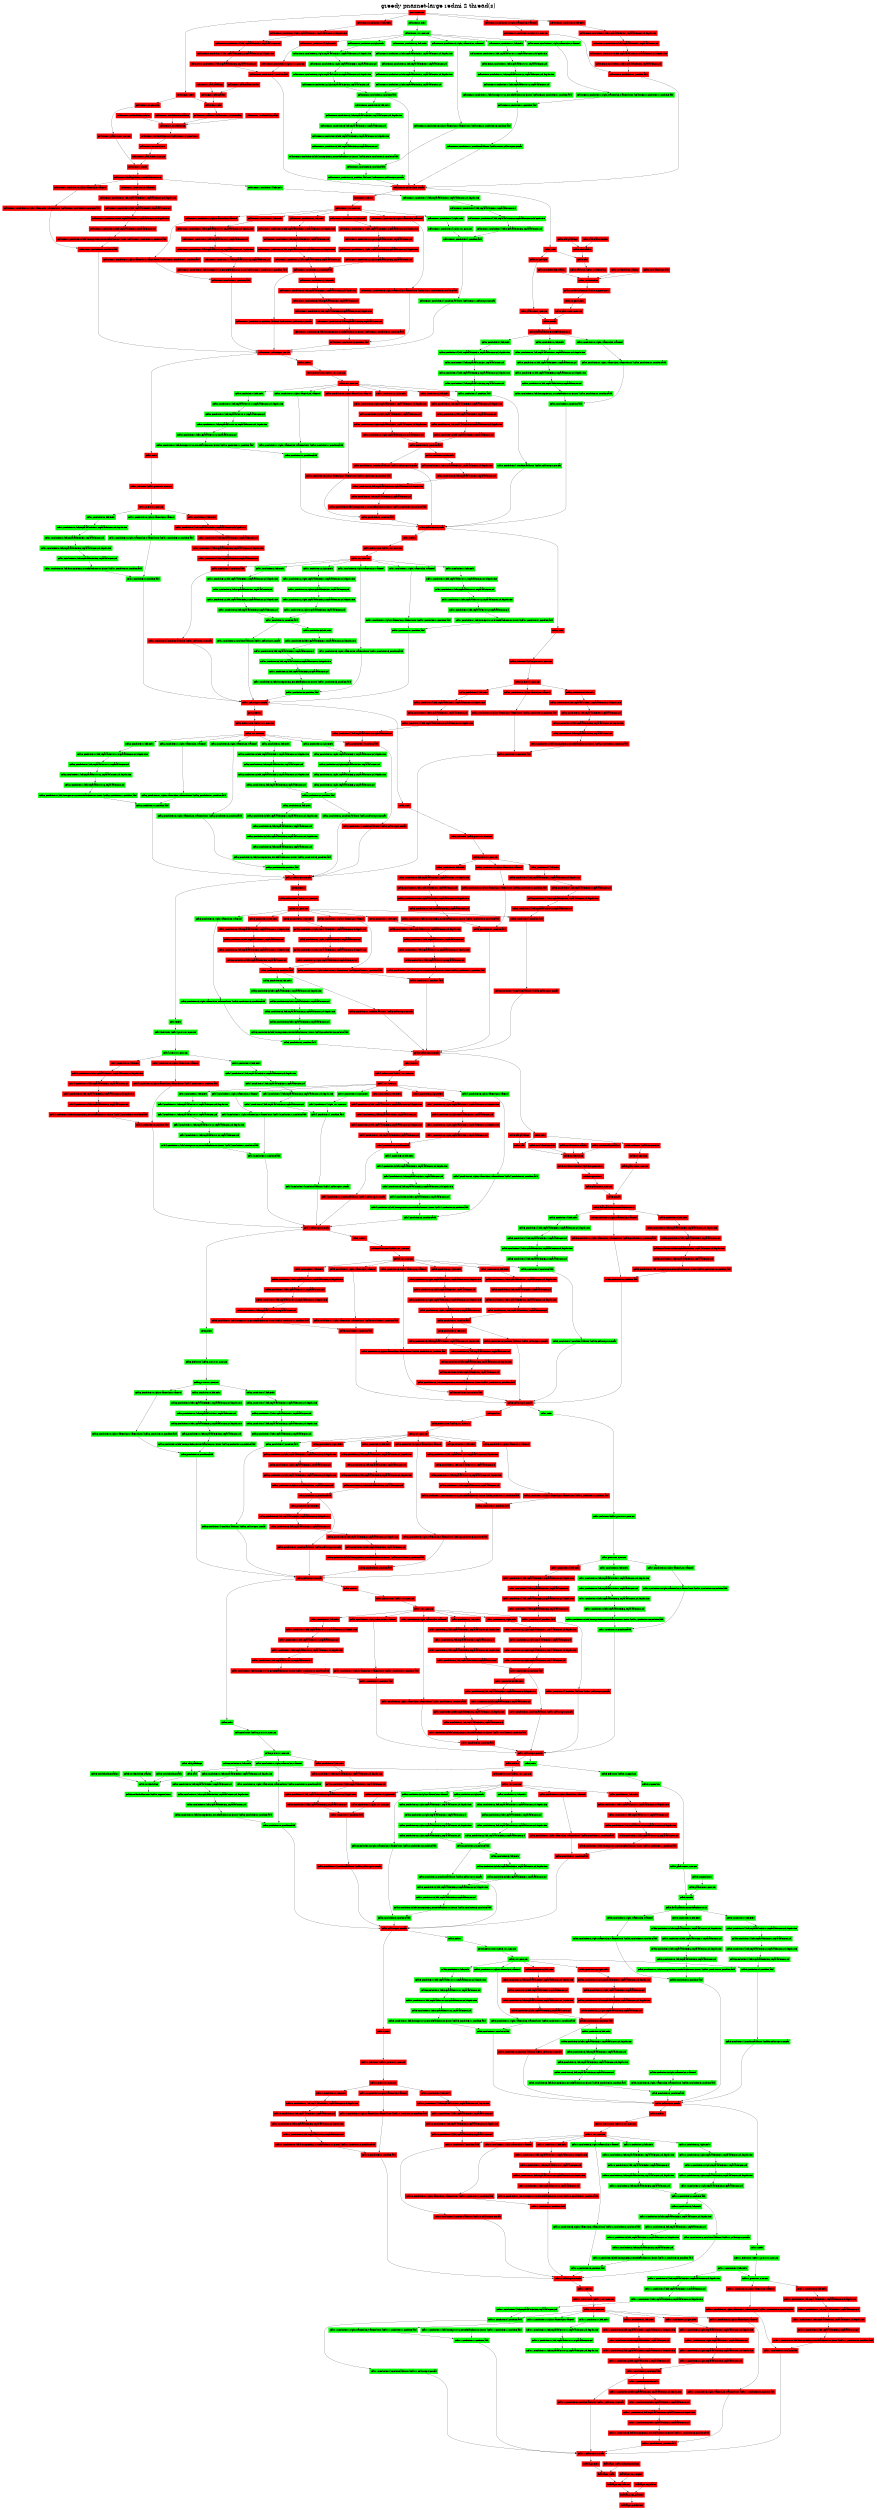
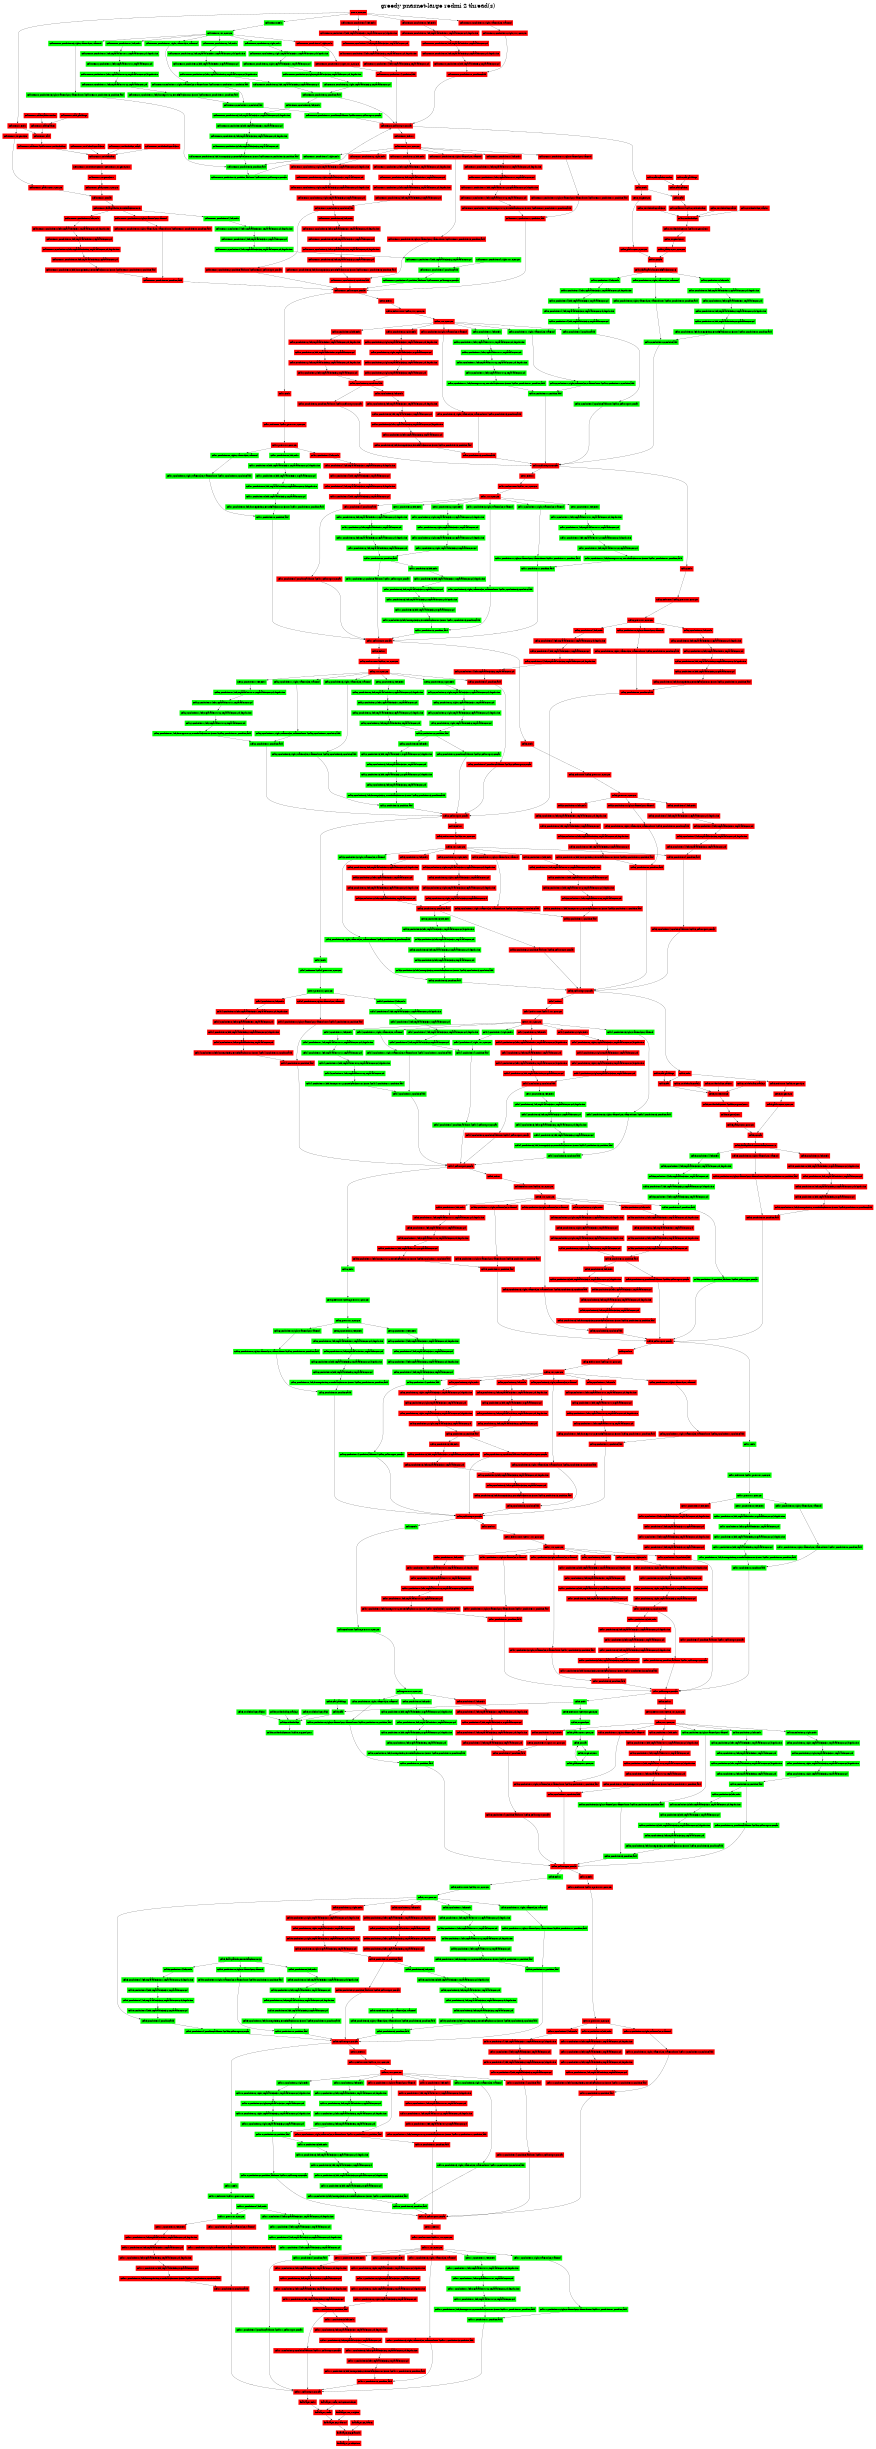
(448, 223) -> (285, 162)
(686, 1902) -> (584, 1748)
none -> (485, 2299)
